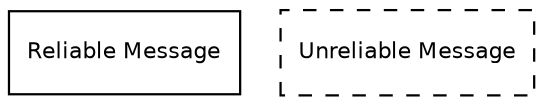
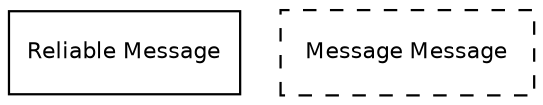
(407, 53) -> (407, 53)
